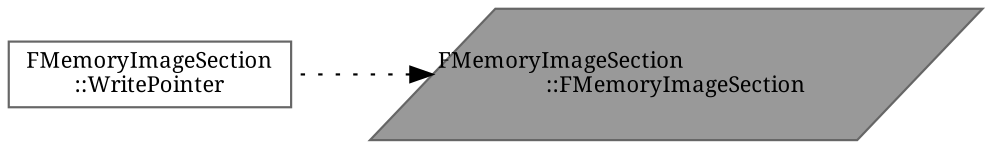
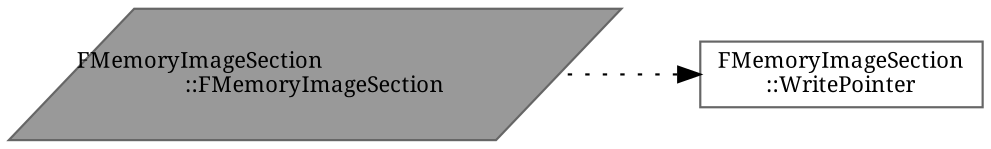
(351, 74) -> (618, 74)
